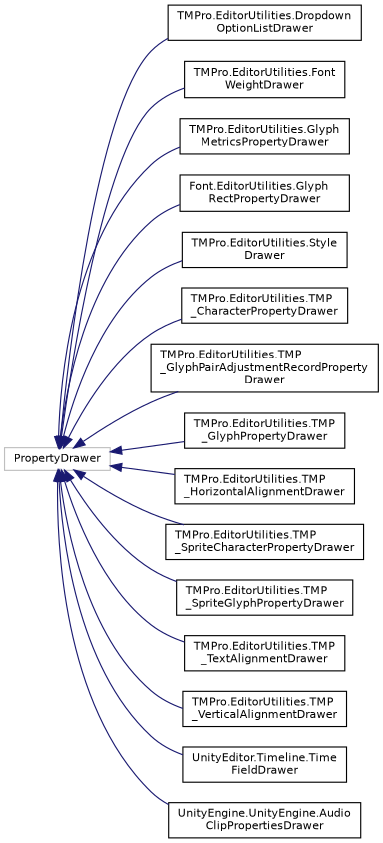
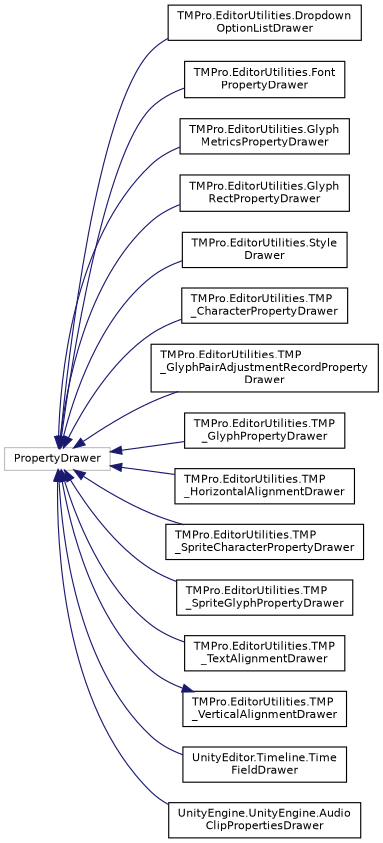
(265, 80) -> (265, 80)
(265, 193) -> (265, 193)
(95, 611) -> (97, 595)
